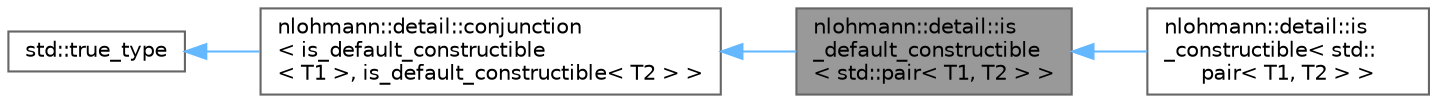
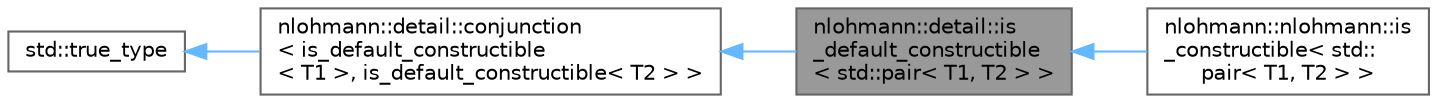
(1288, 51) -> (1288, 51)
